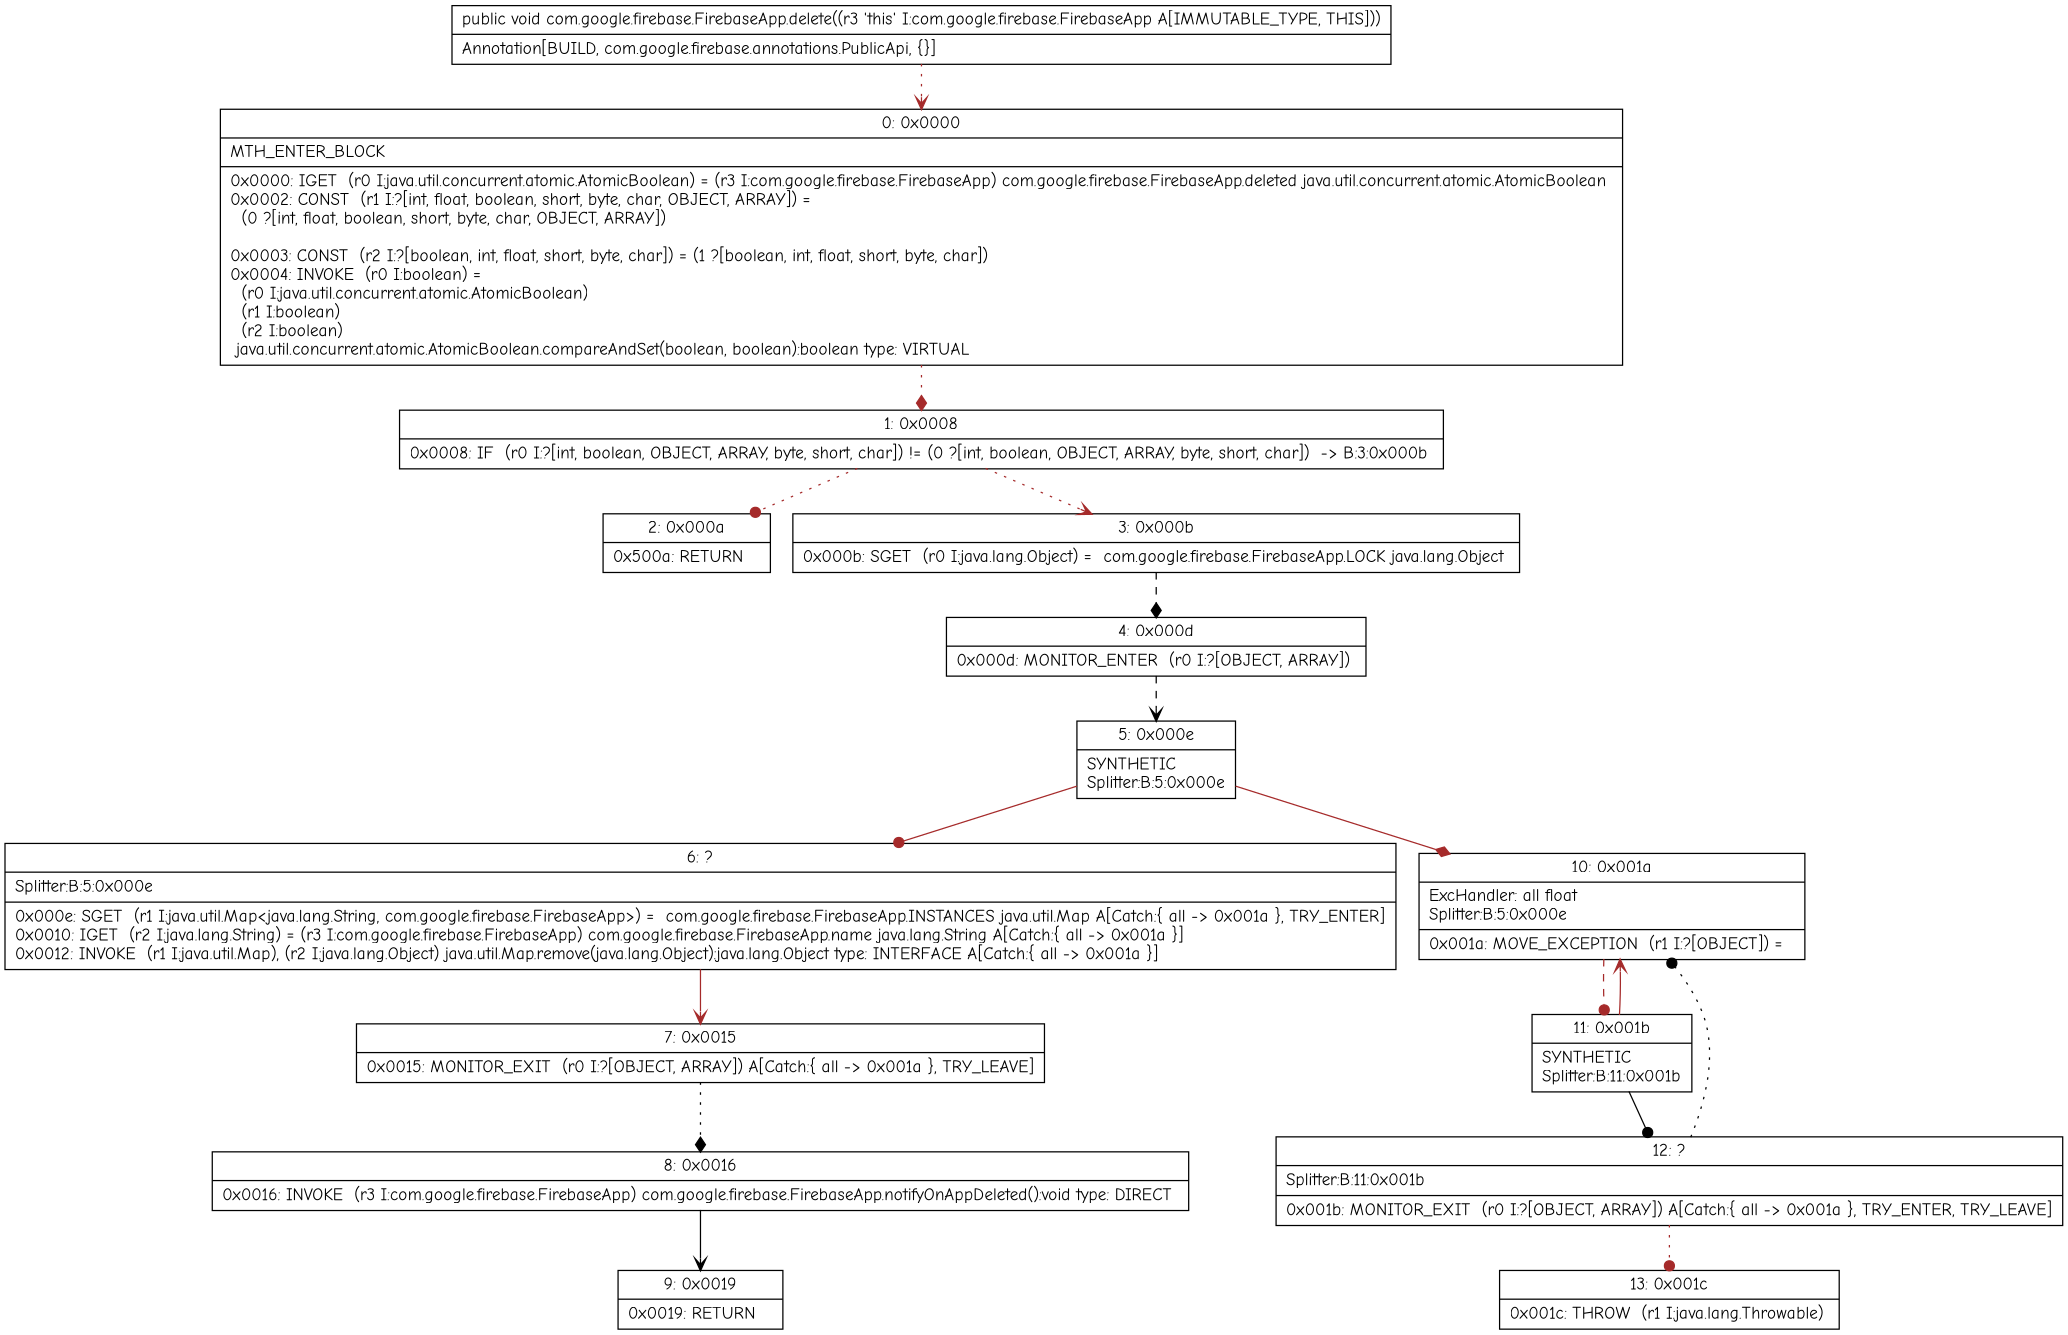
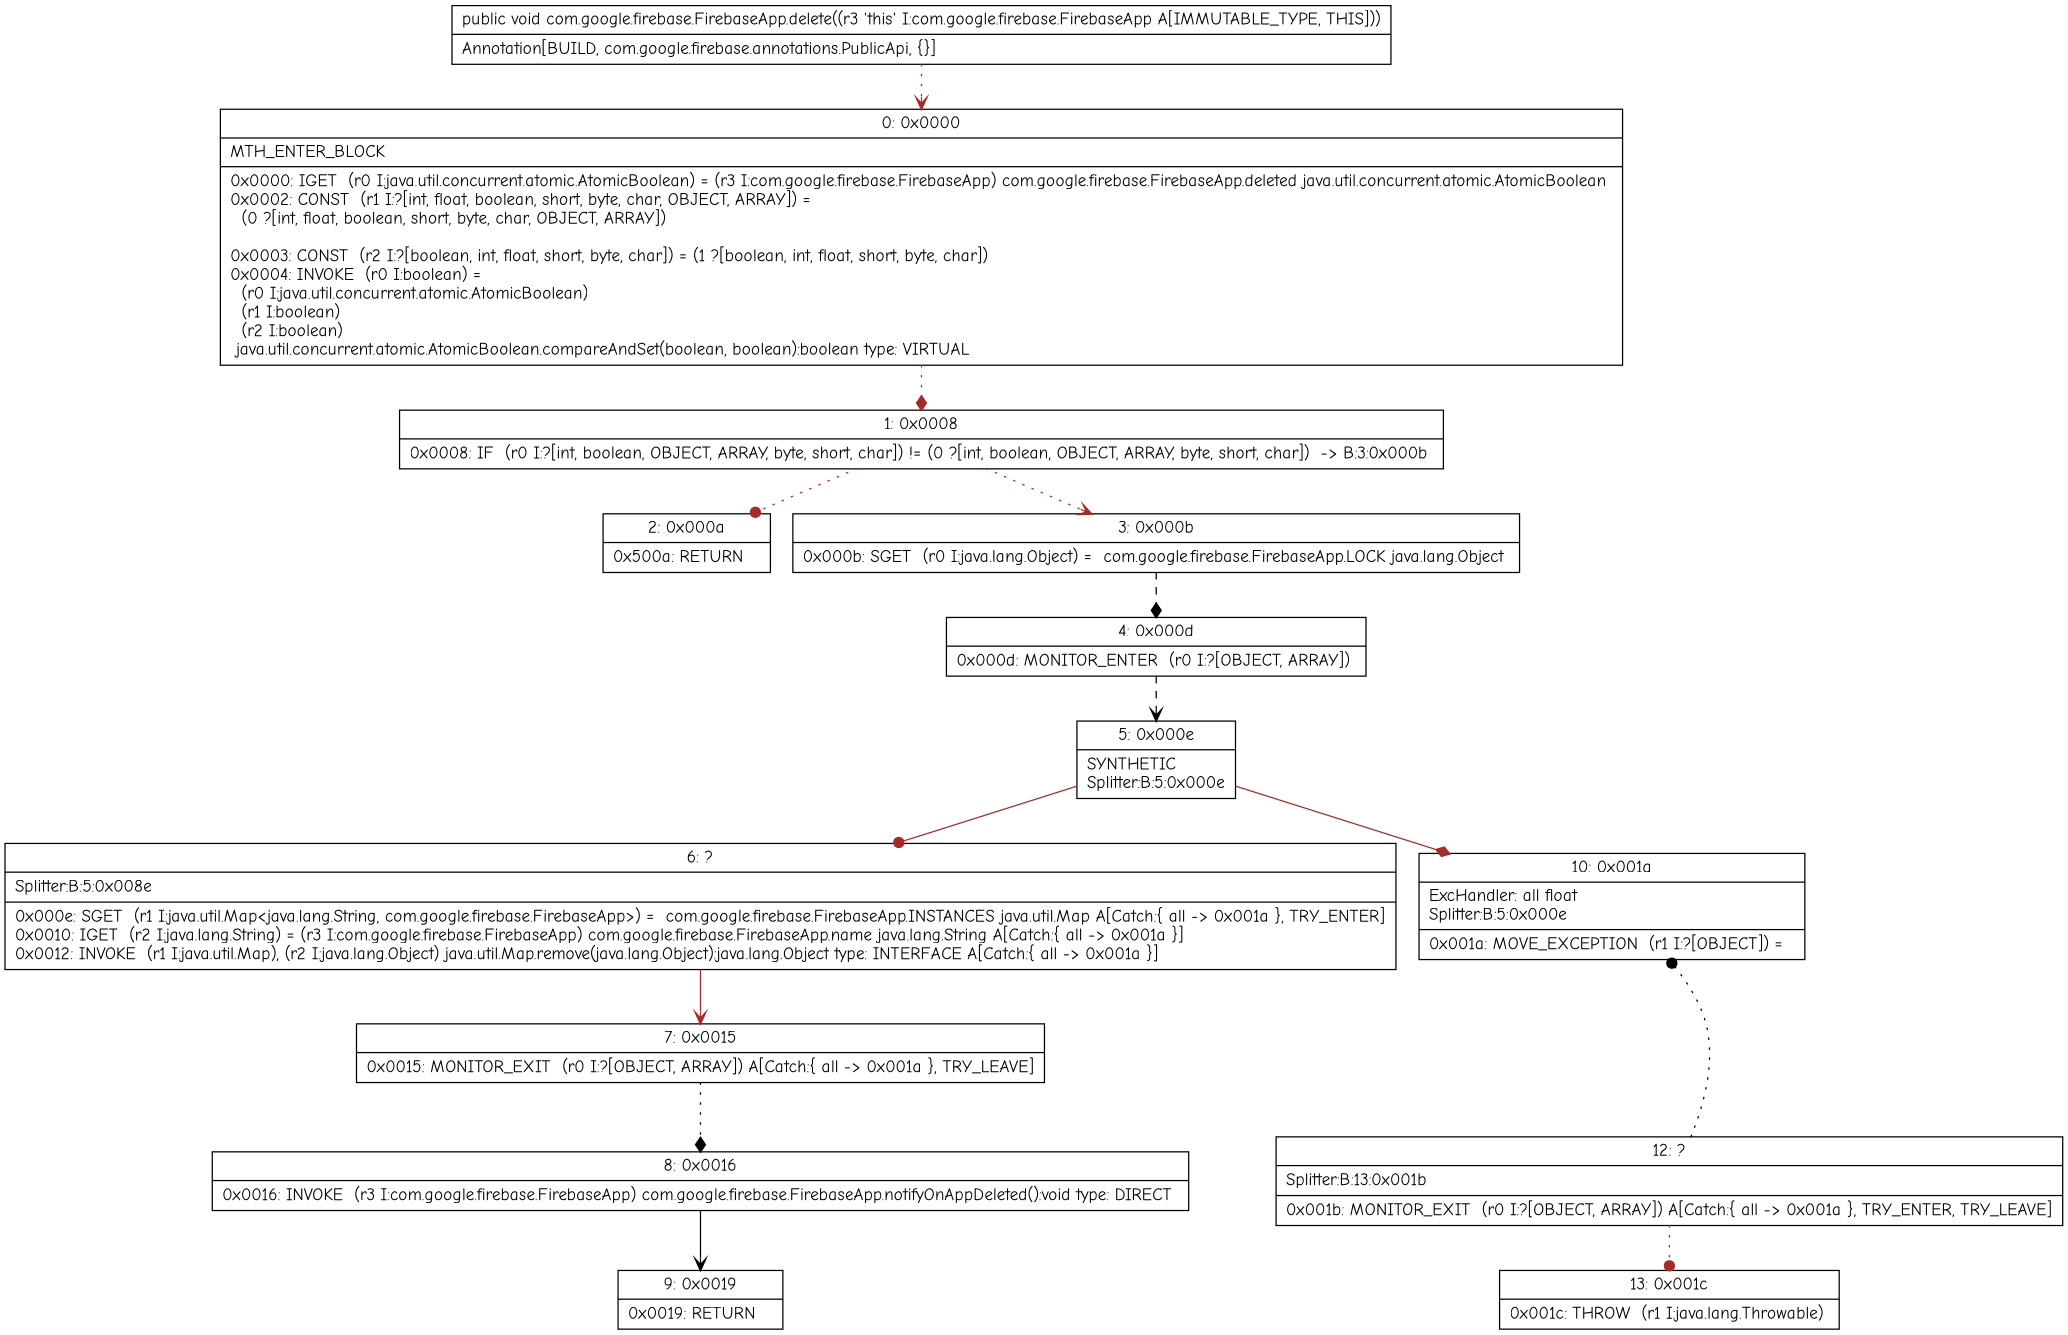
(84, 887) -> (84, 887)
(1612, 1053) -> none
(1356, 1180) -> (1357, 1180)
